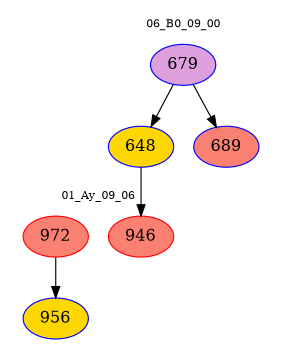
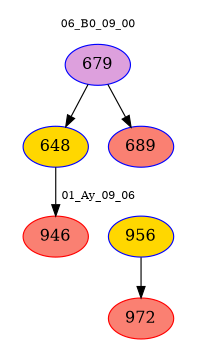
(56, 272) -> (141, 272)
